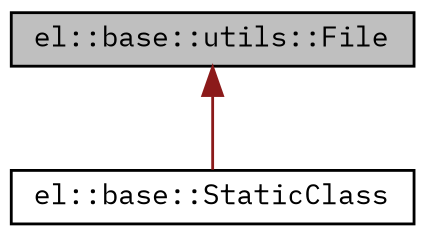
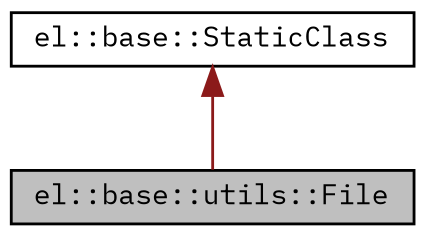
(213, 133) -> (213, 133)
